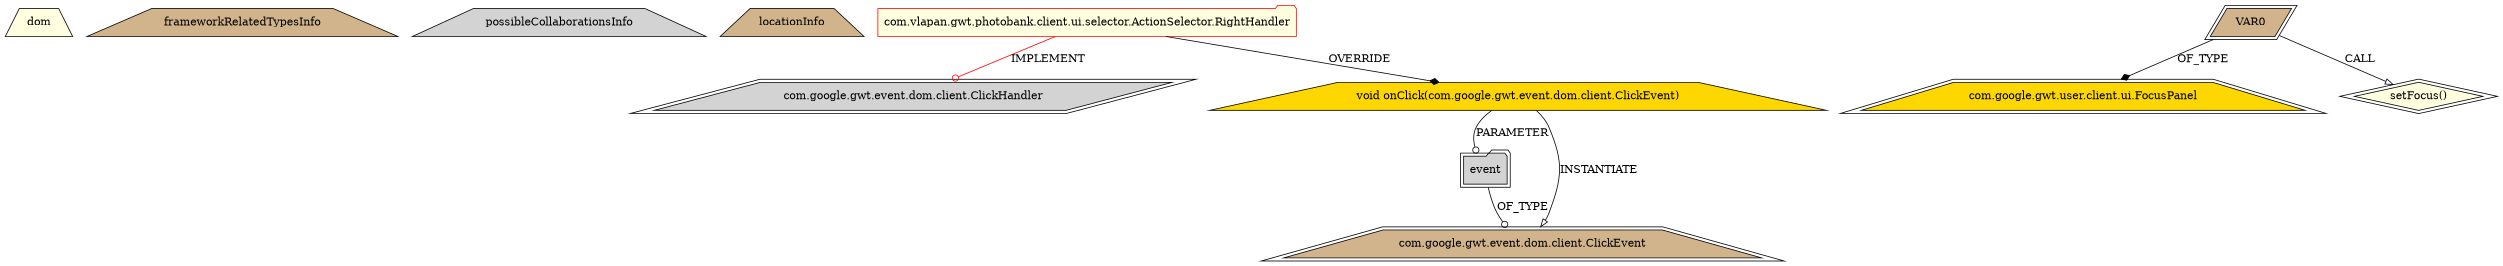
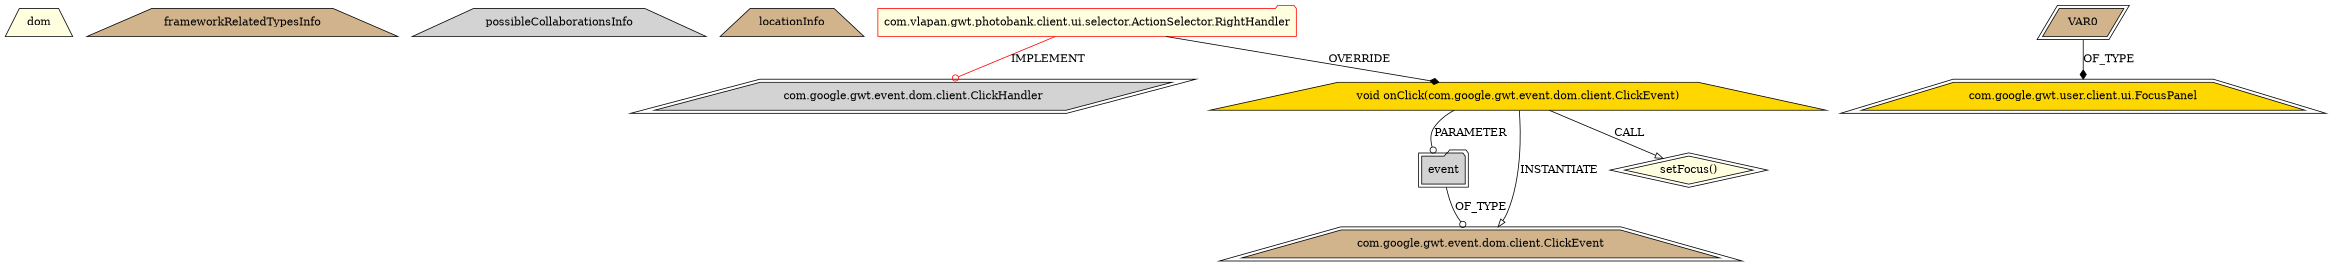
(2333, 59) -> (1603, 133)
